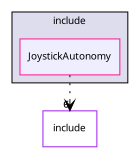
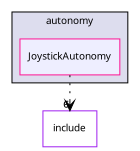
(70, 21) -> (70, 21)
